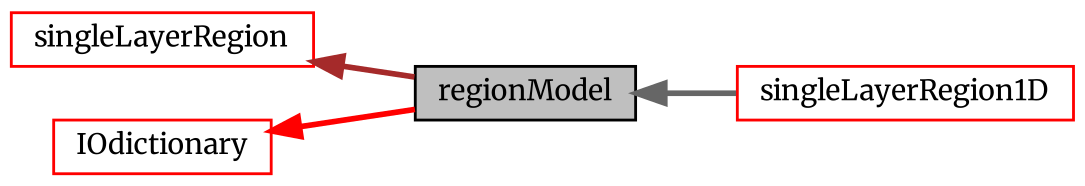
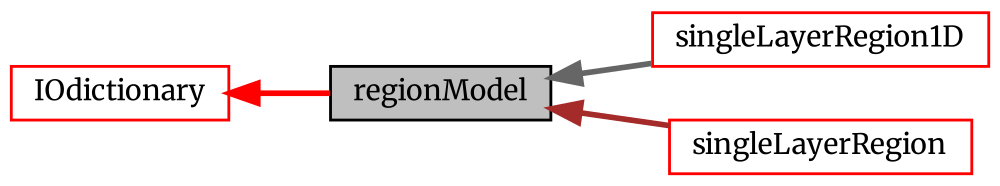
(378, 72) -> (625, 119)
